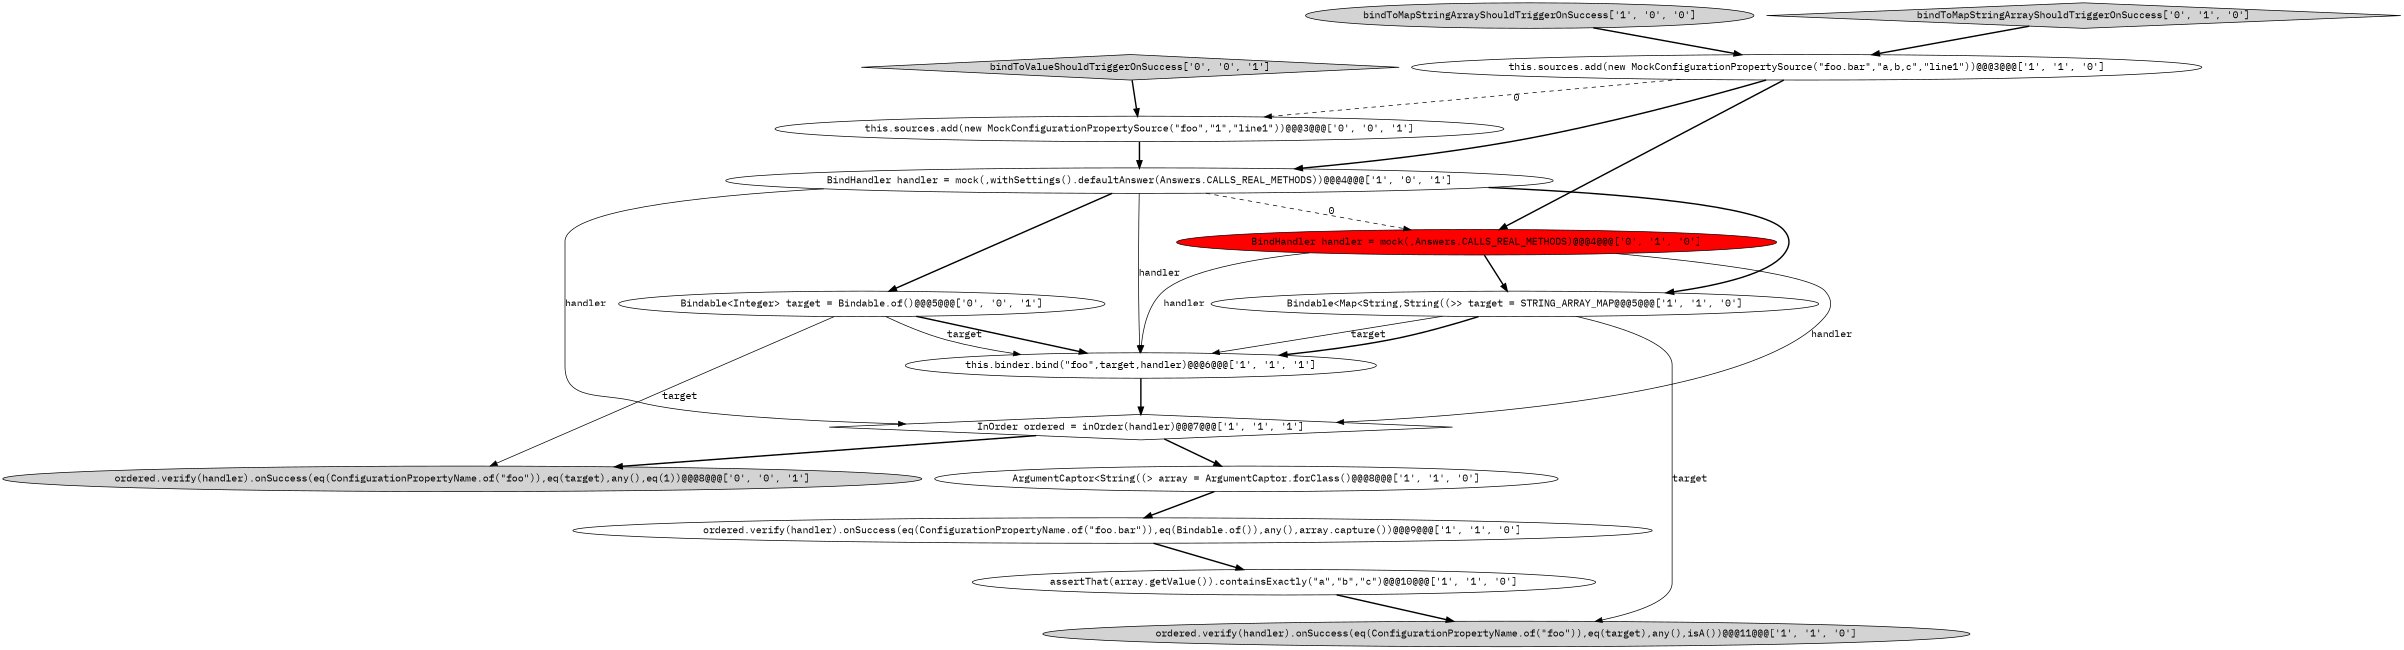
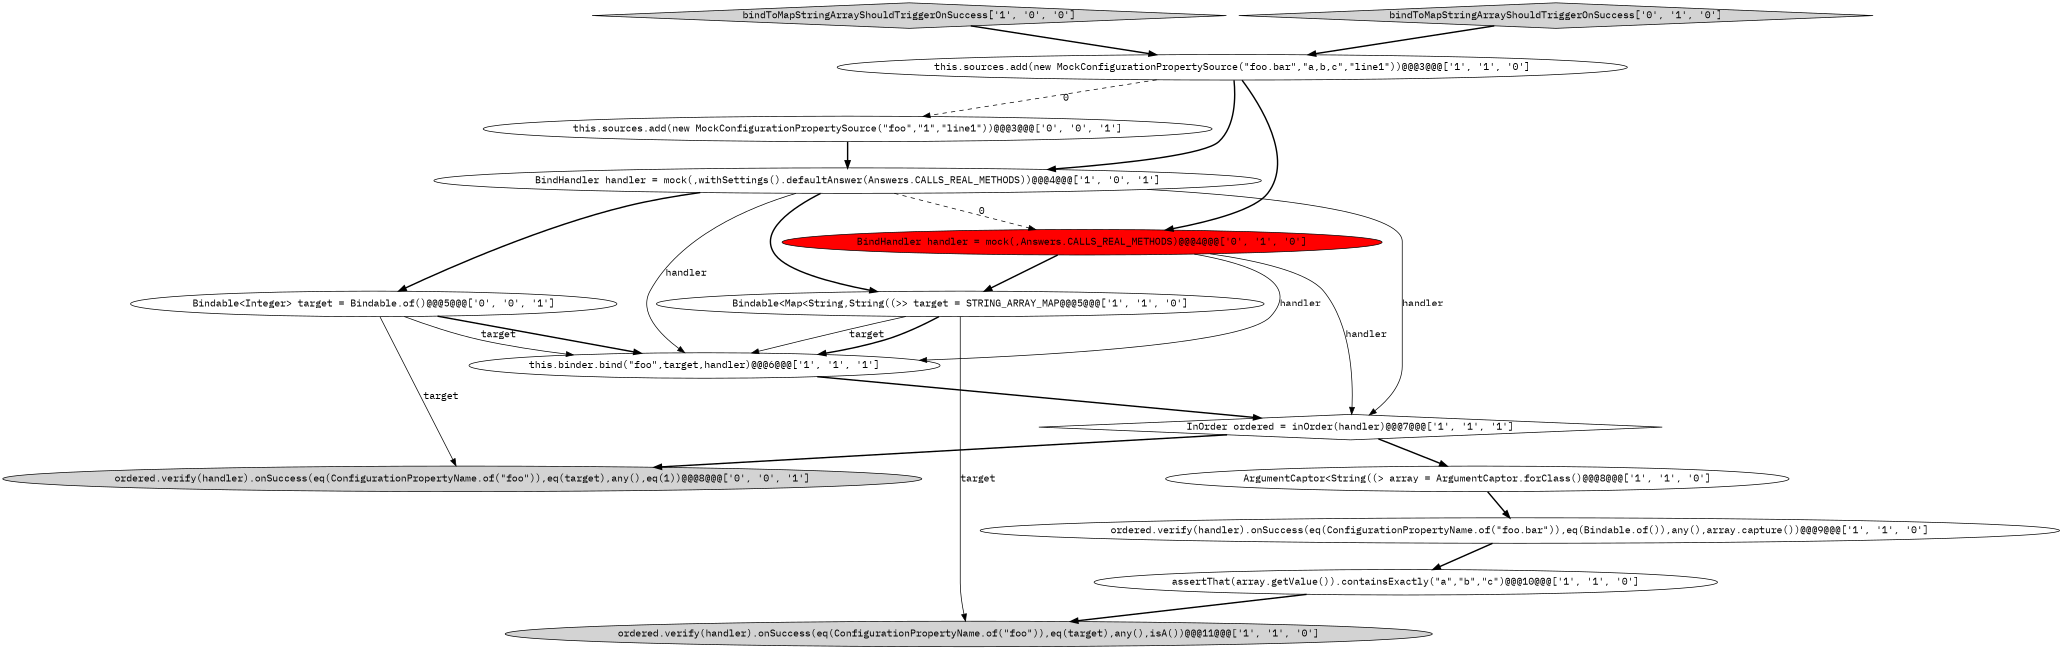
(1530, 16) -> (909, 16)
(1130, 67) -> none
